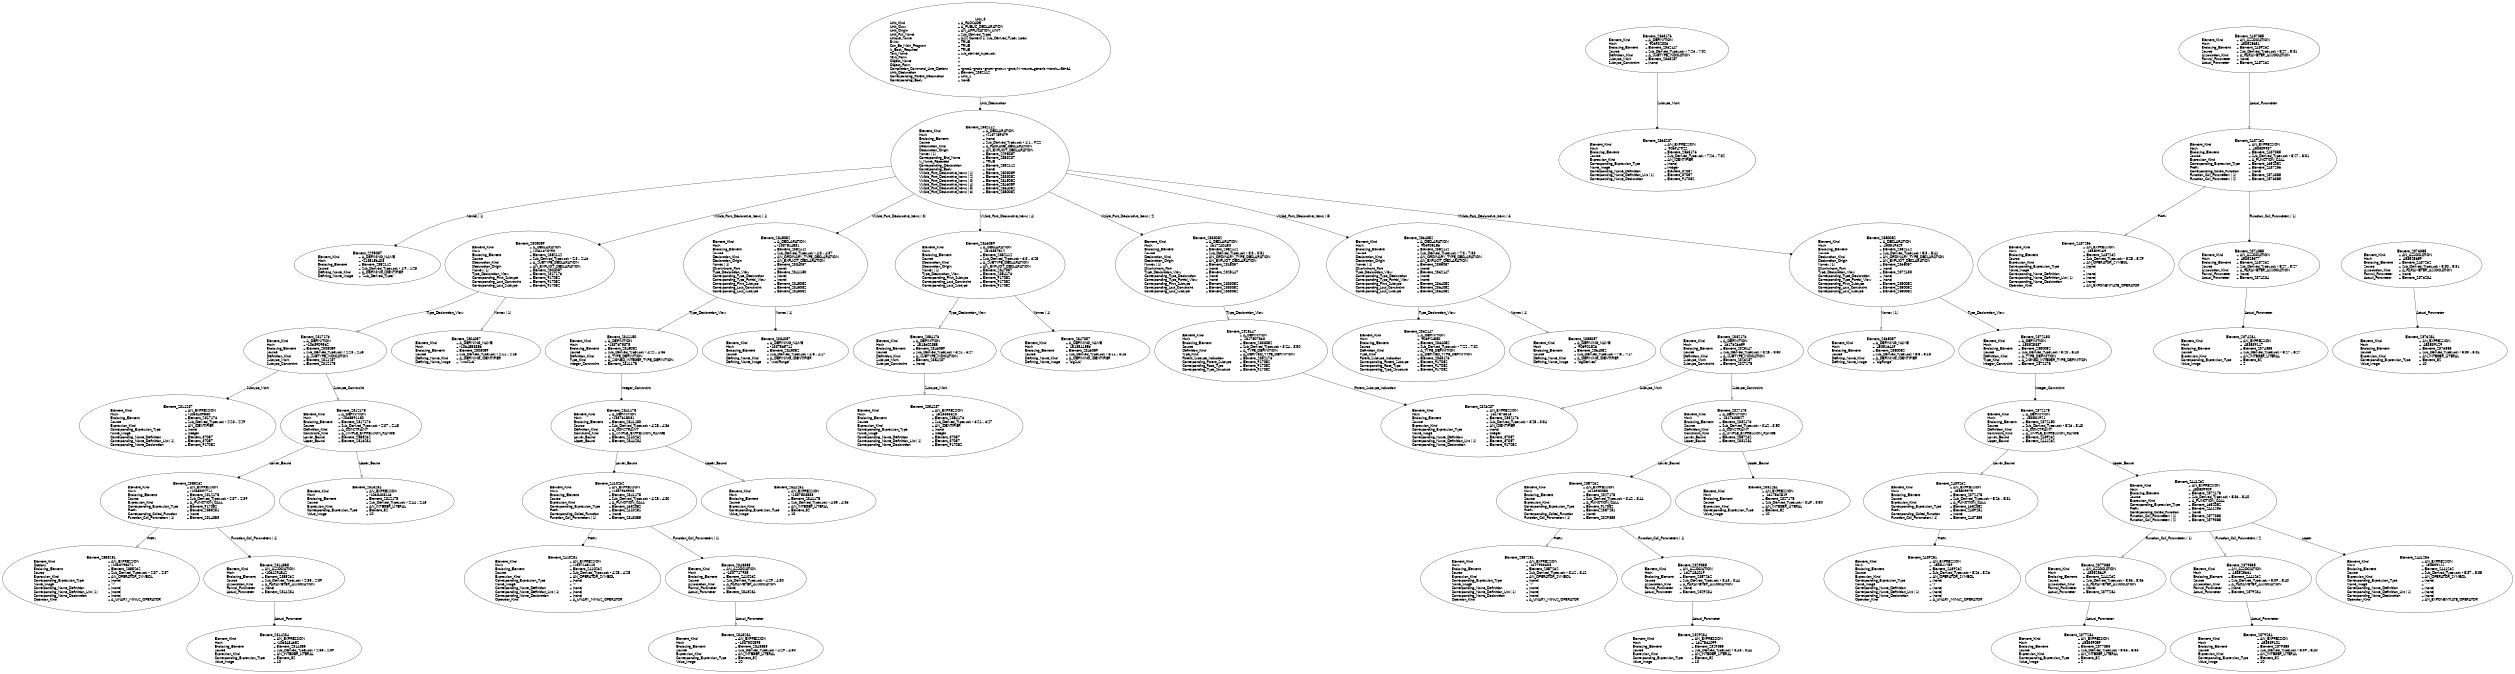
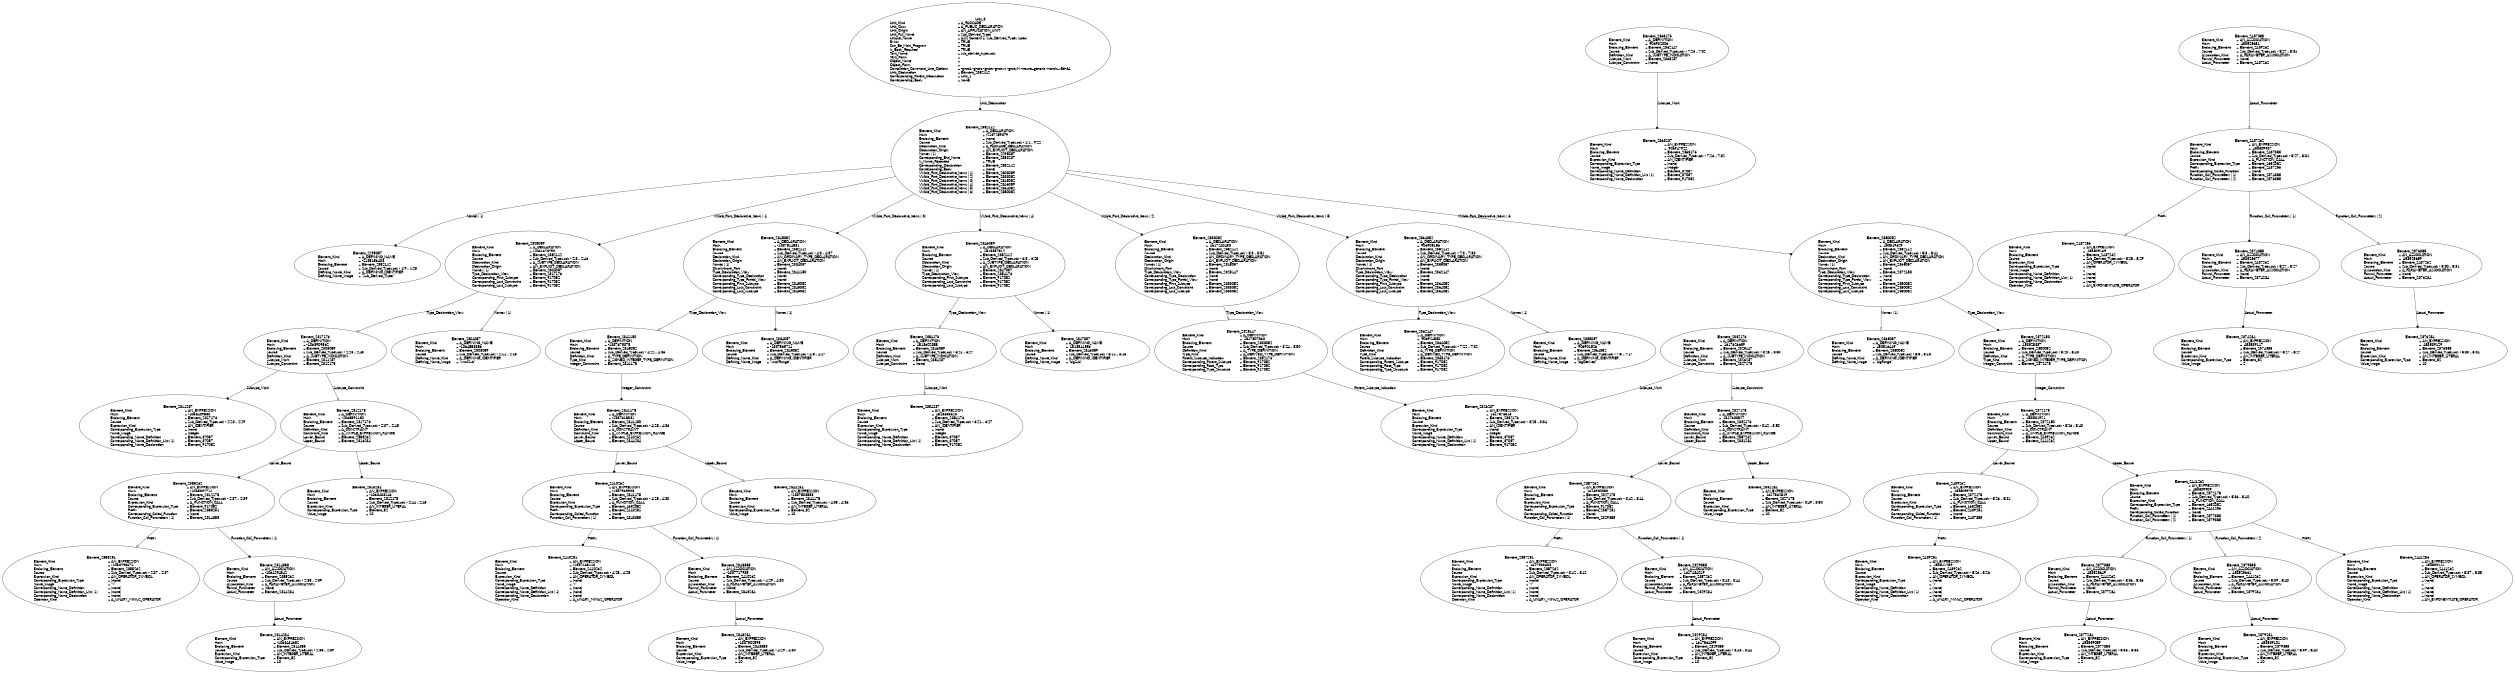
none -> (2335, 215)
(359, 464) -> (359, 464)
(2307, 539) -> (2307, 539)
(41, 565) -> (39, 565)
